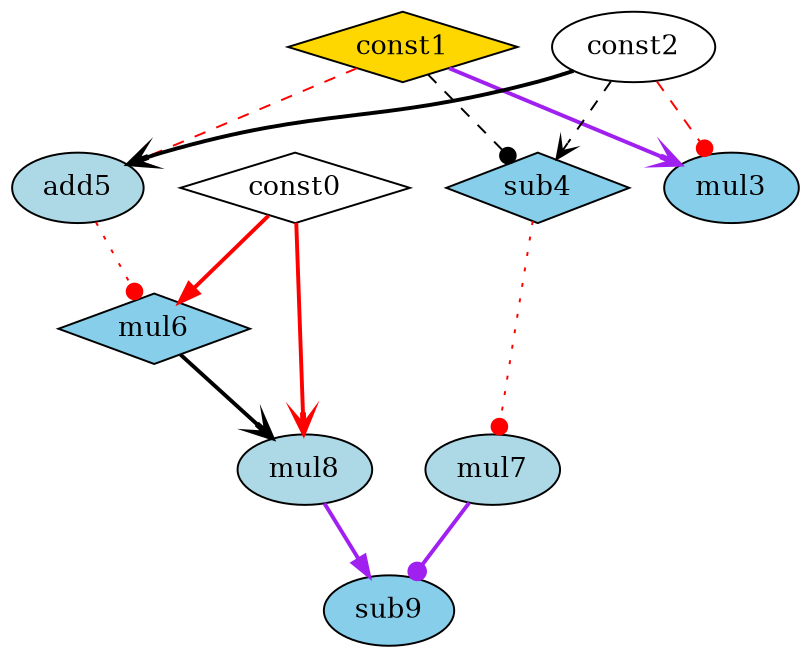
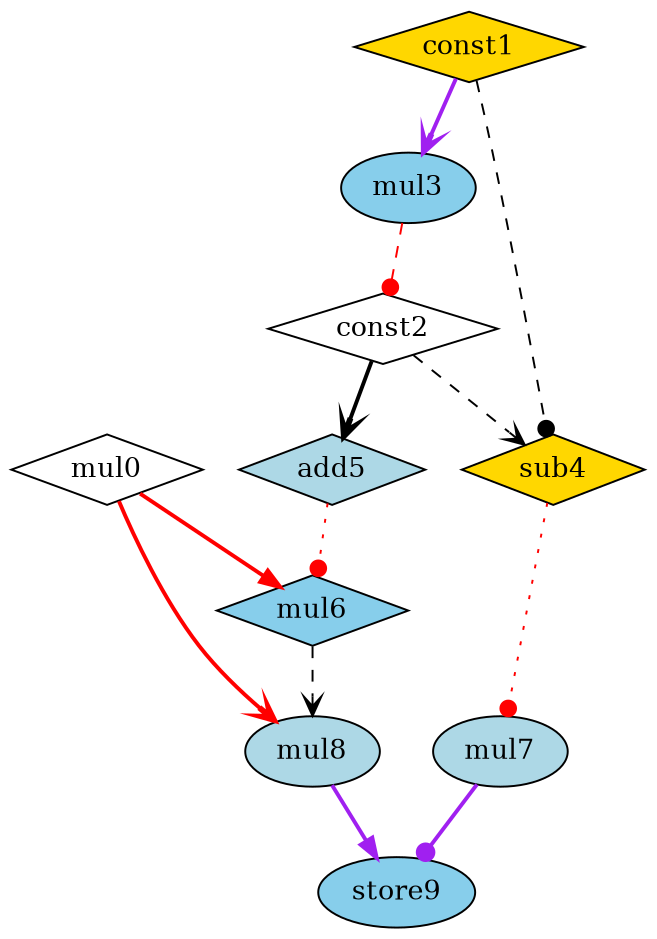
(634, 47) -> (383, 329)
(678, 112) -> (397, 251)
(252, 113) -> none
(78, 188) -> (332, 470)
(295, 188) -> (107, 470)
(538, 188) -> (553, 470)
(219, 390) -> (313, 671)
(389, 611) -> (397, 892)
